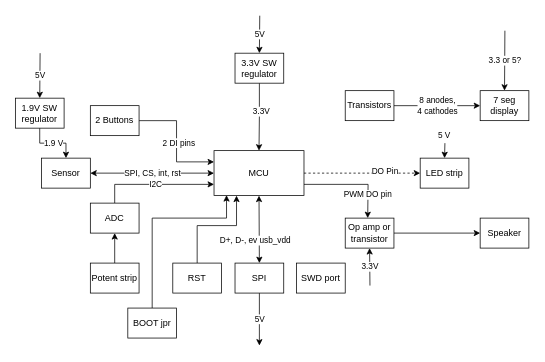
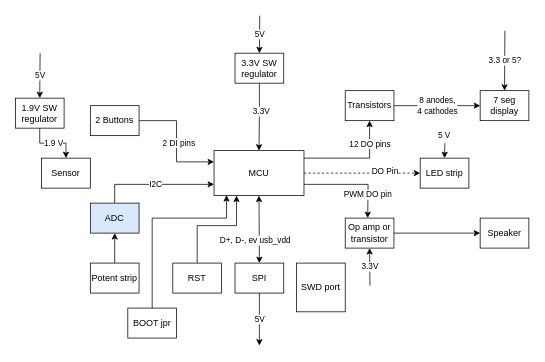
none -> (370, 144)
(152, 173) -> none
(115, 218) -> (115, 218)
(321, 278) -> (321, 287)
